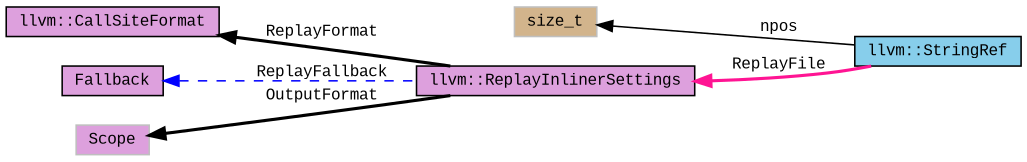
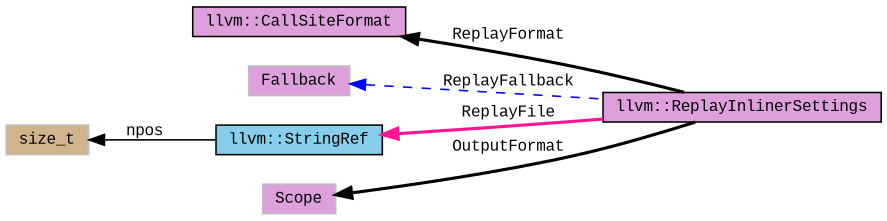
(791, 76) -> (501, 127)
(113, 81) -> (299, 81)
